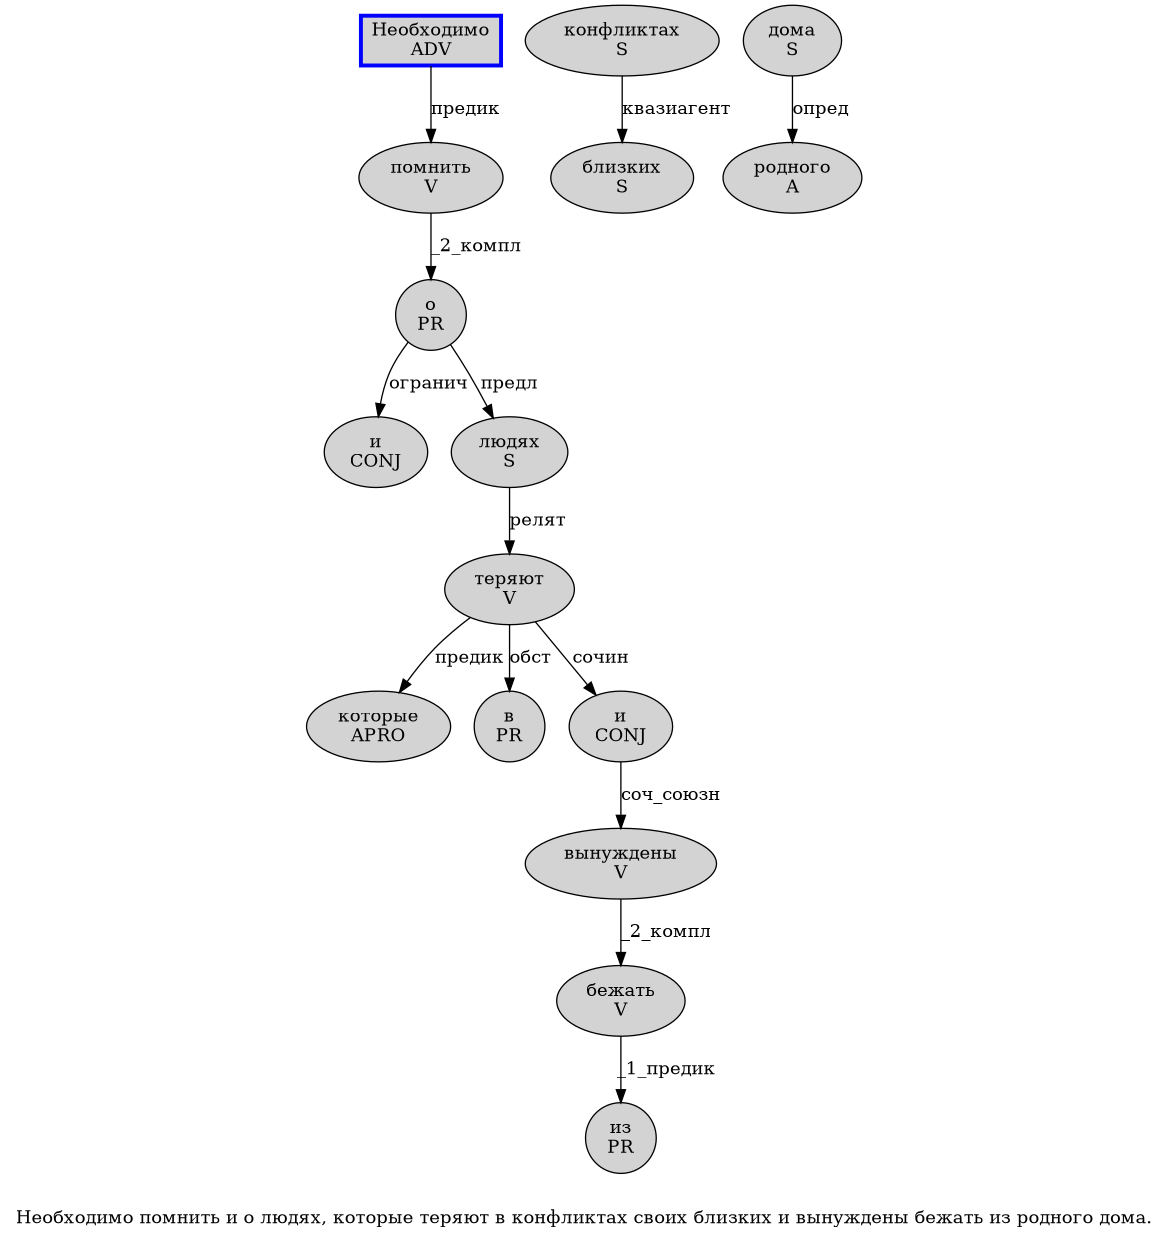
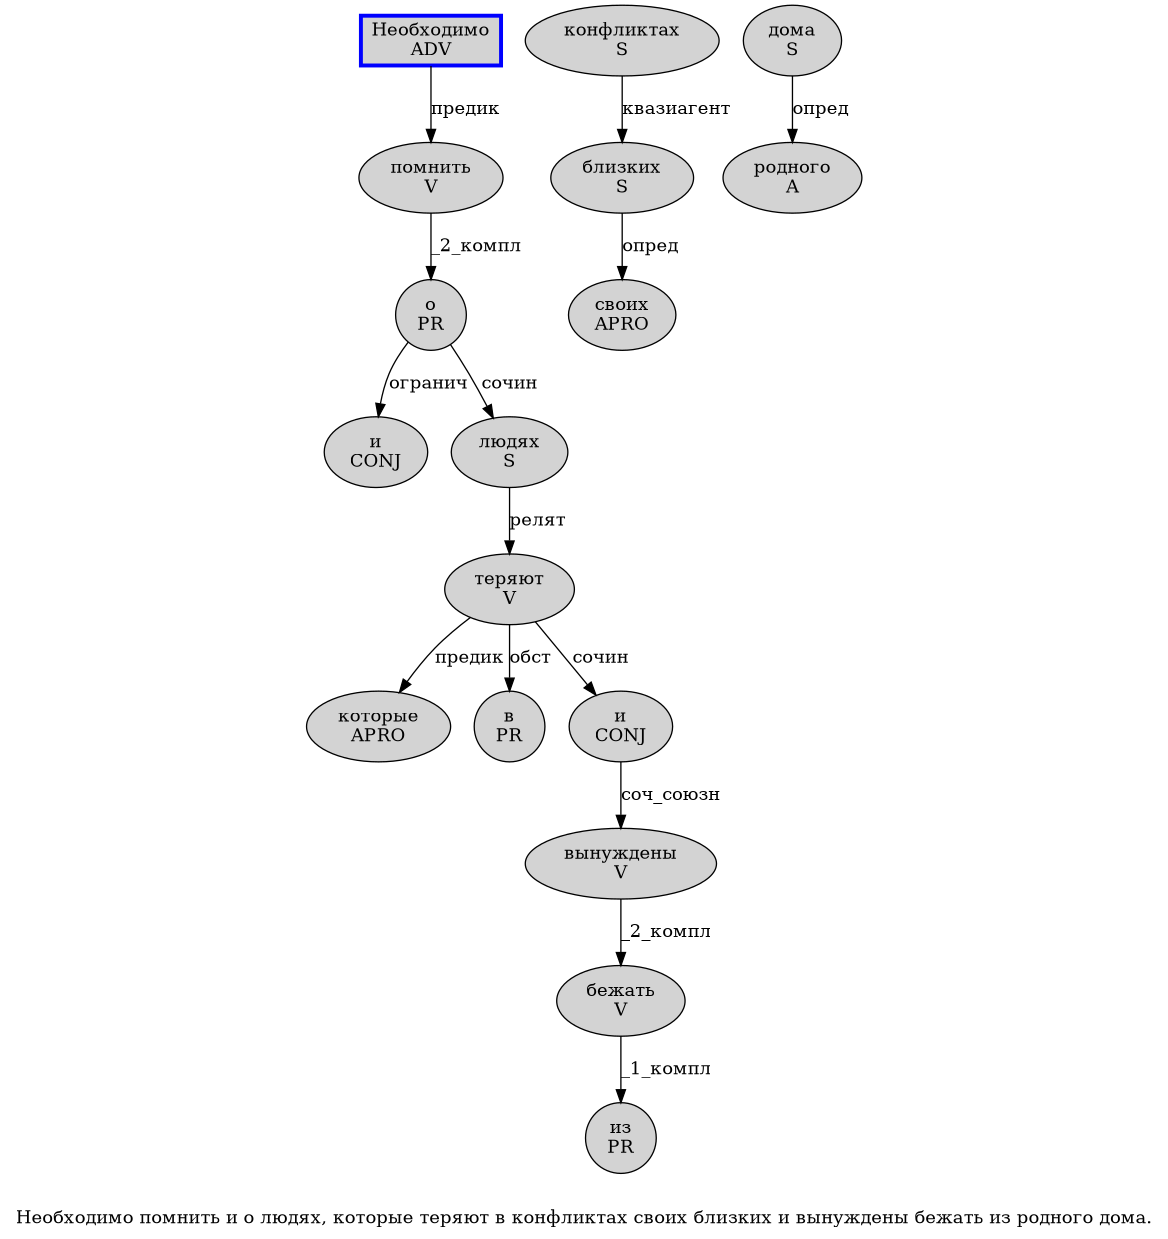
none -> (622, 315)
(510, 384) -> (510, 384)
(667, 1069) -> (667, 1069)
